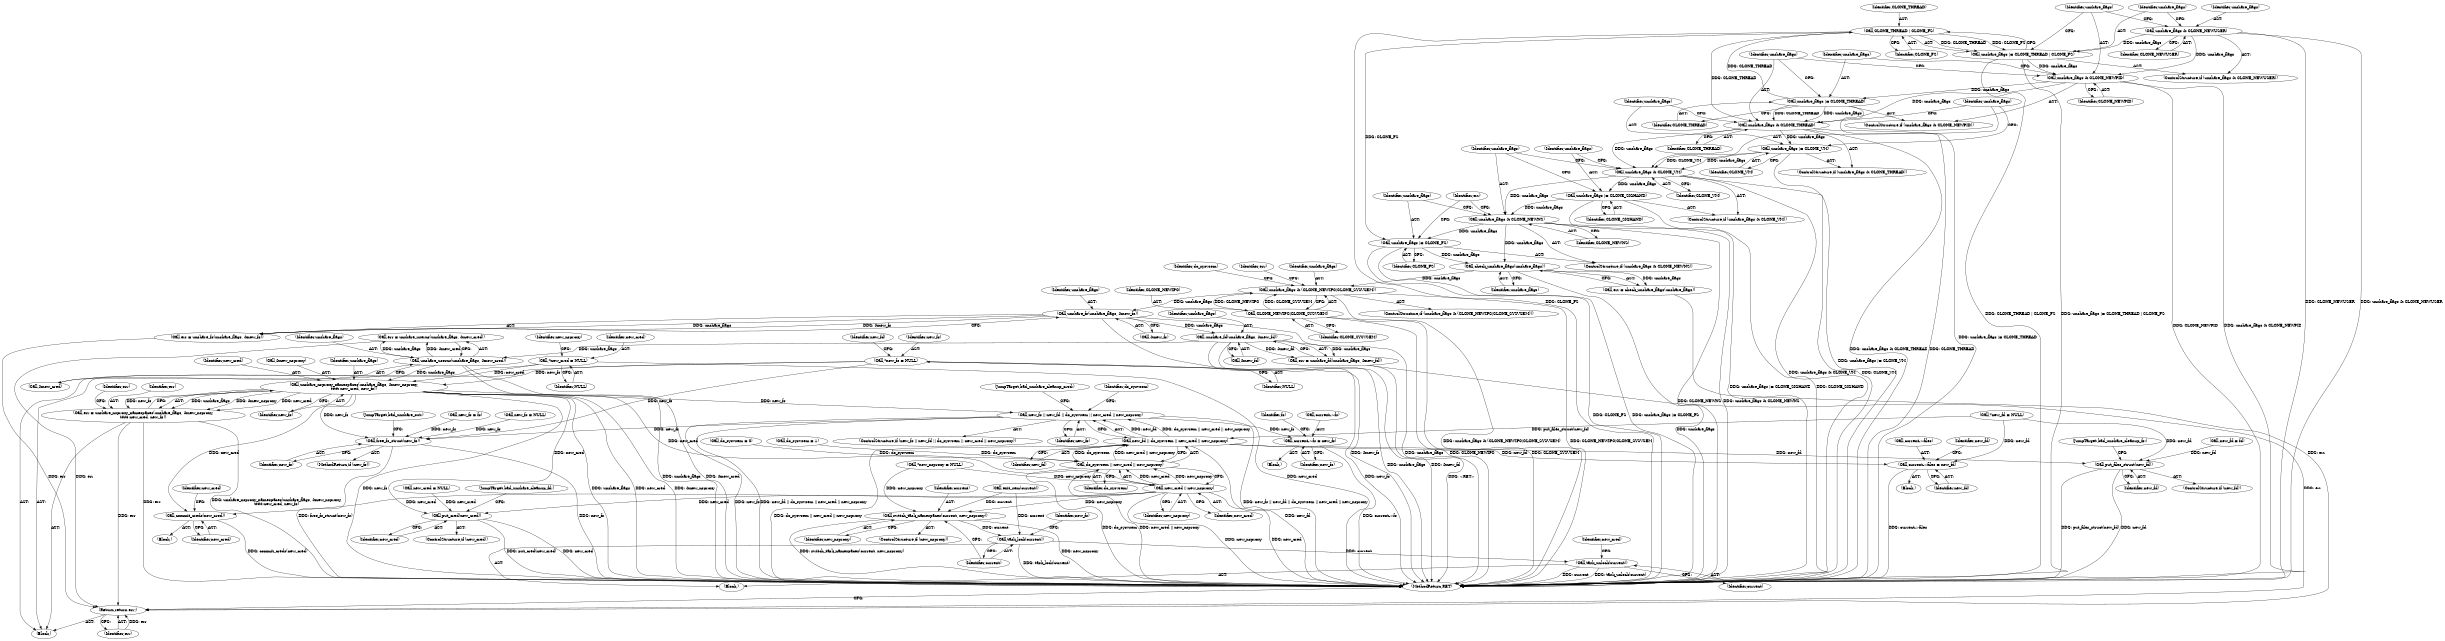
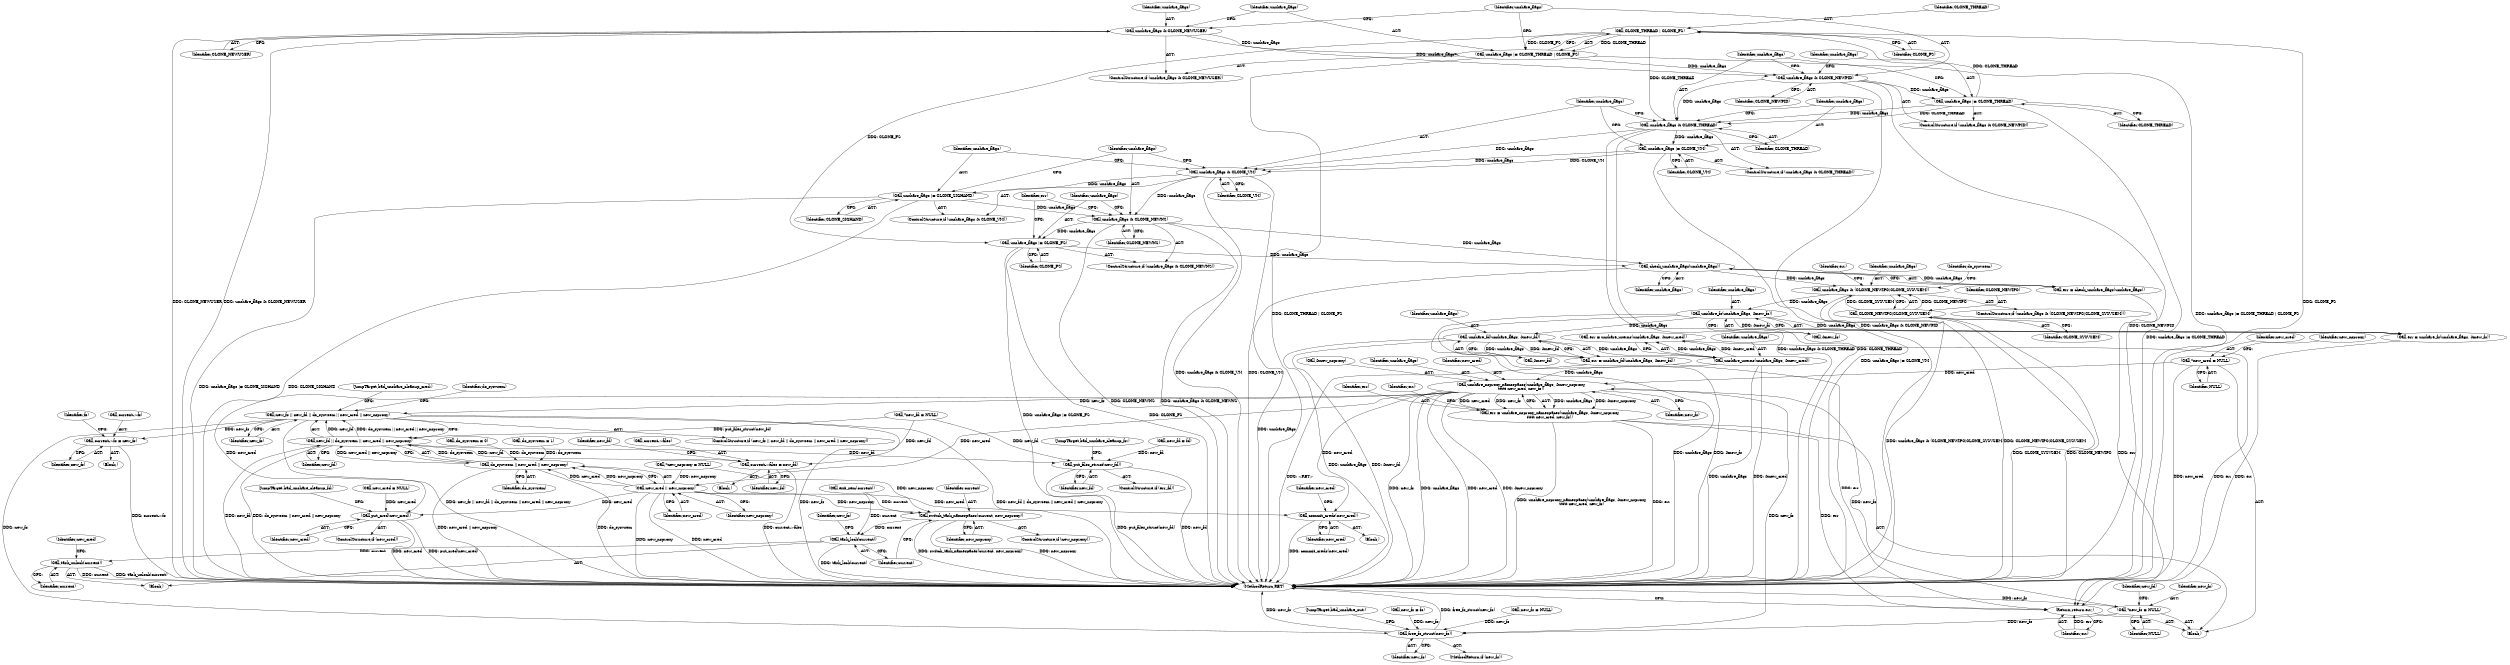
(1354, 379) -> (1704, 592)
(45, 387) -> none
(2212, 488) -> (1146, 488)
